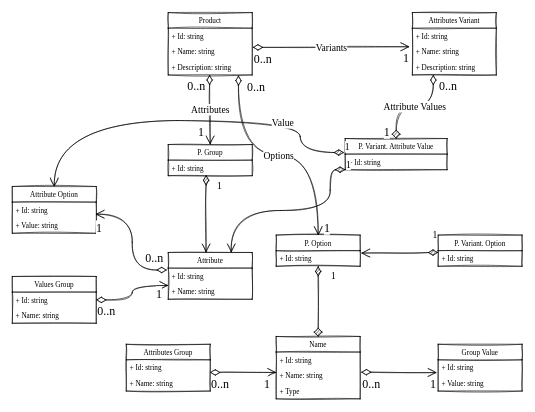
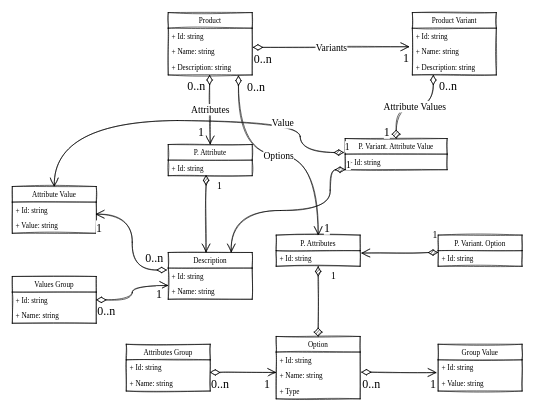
(454, 20) -> (454, 20)
(210, 152) -> (210, 152)
(54, 194) -> (54, 194)
(318, 243) -> (318, 243)
(210, 260) -> (210, 260)
(318, 344) -> (318, 344)
